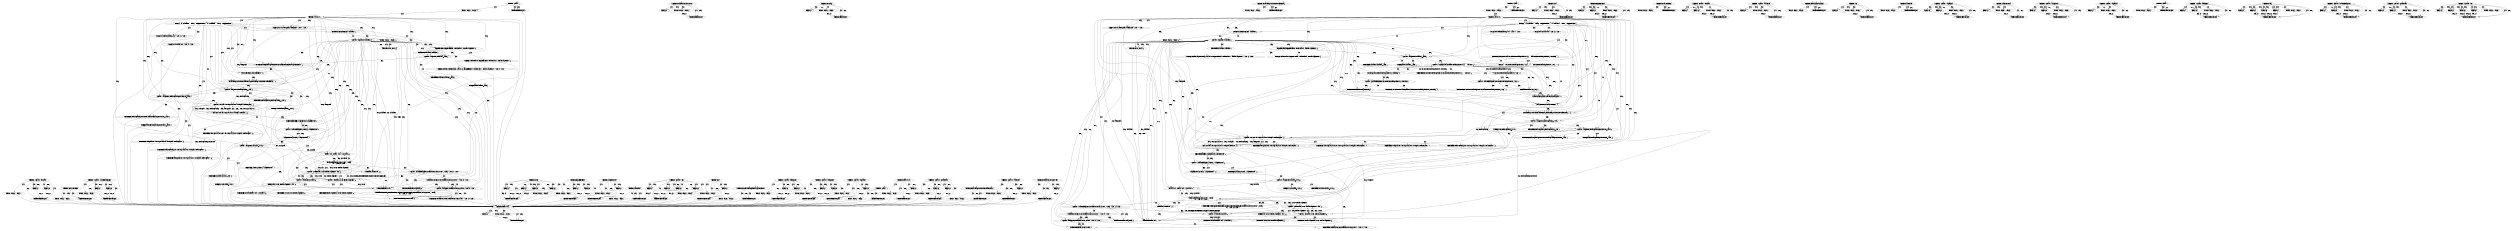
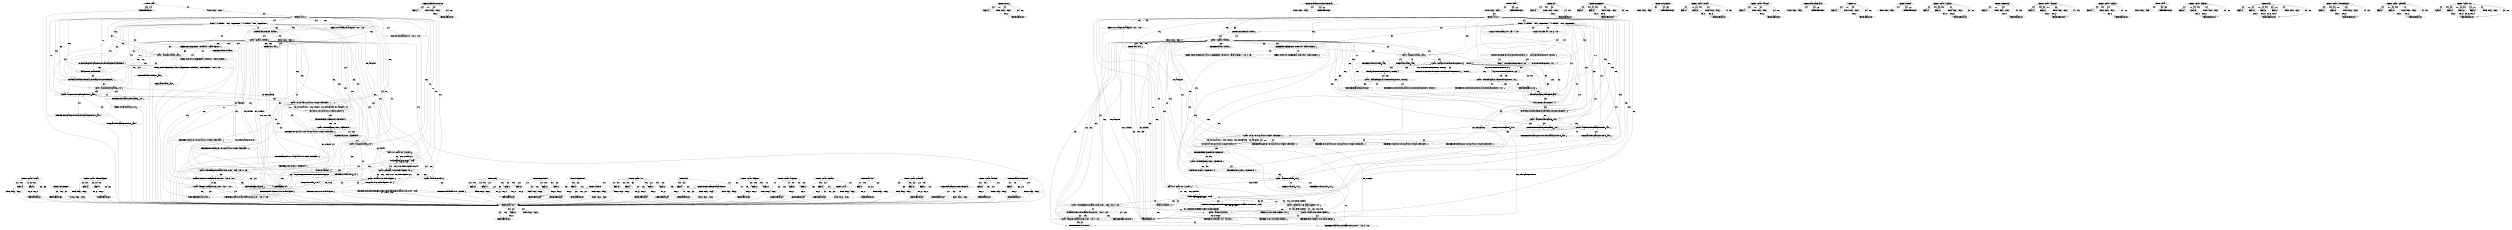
(181, 44) -> none
